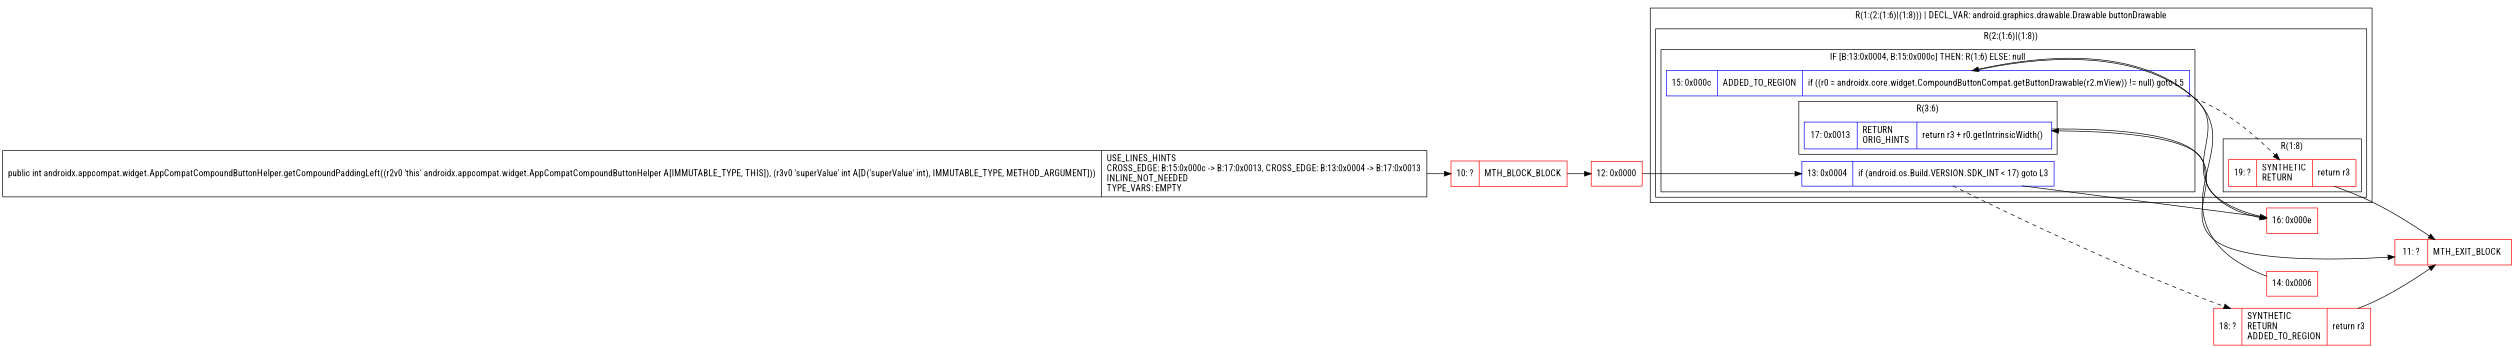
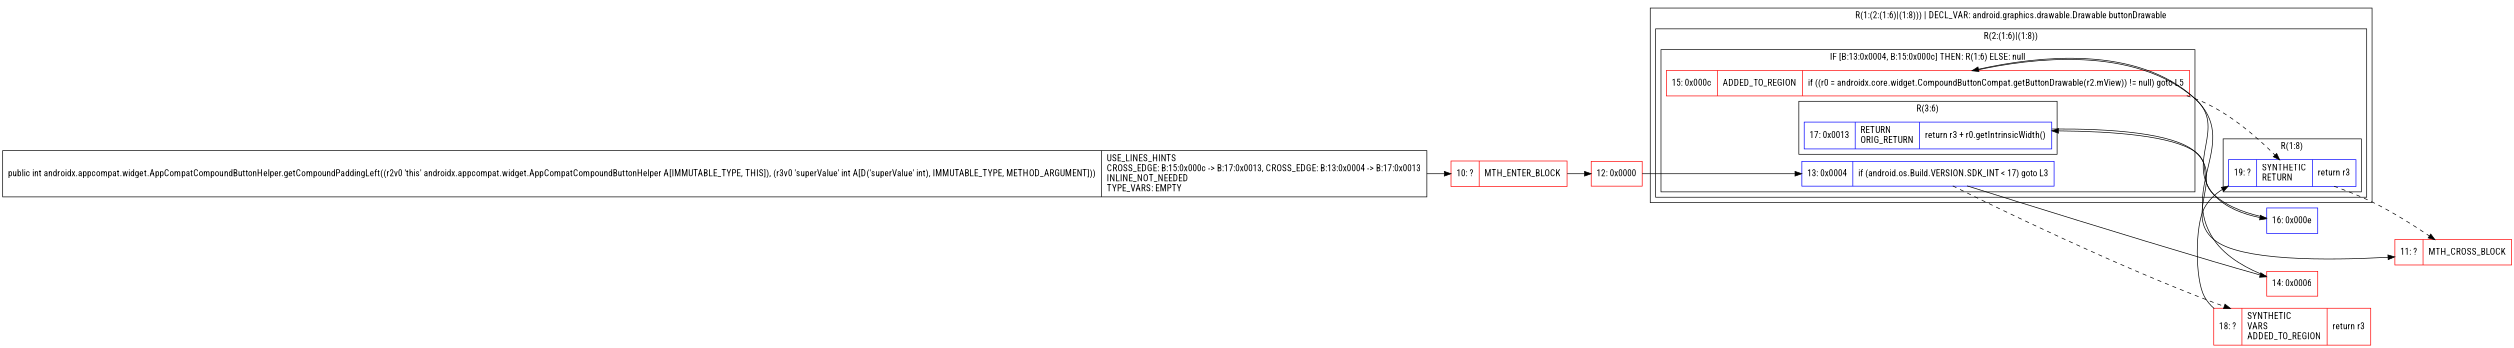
(1928, 83) -> (1928, 83)
(1886, 140) -> (1887, 140)
(1523, 173) -> (1523, 173)
(2292, 173) -> (2292, 173)
(2189, 207) -> (2113, 231)
(2383, 208) -> (2383, 208)
(2292, 221) -> (2292, 221)
(2467, 252) -> (2467, 252)
(2395, 291) -> (2197, 247)
(2263, 326) -> (2258, 326)
